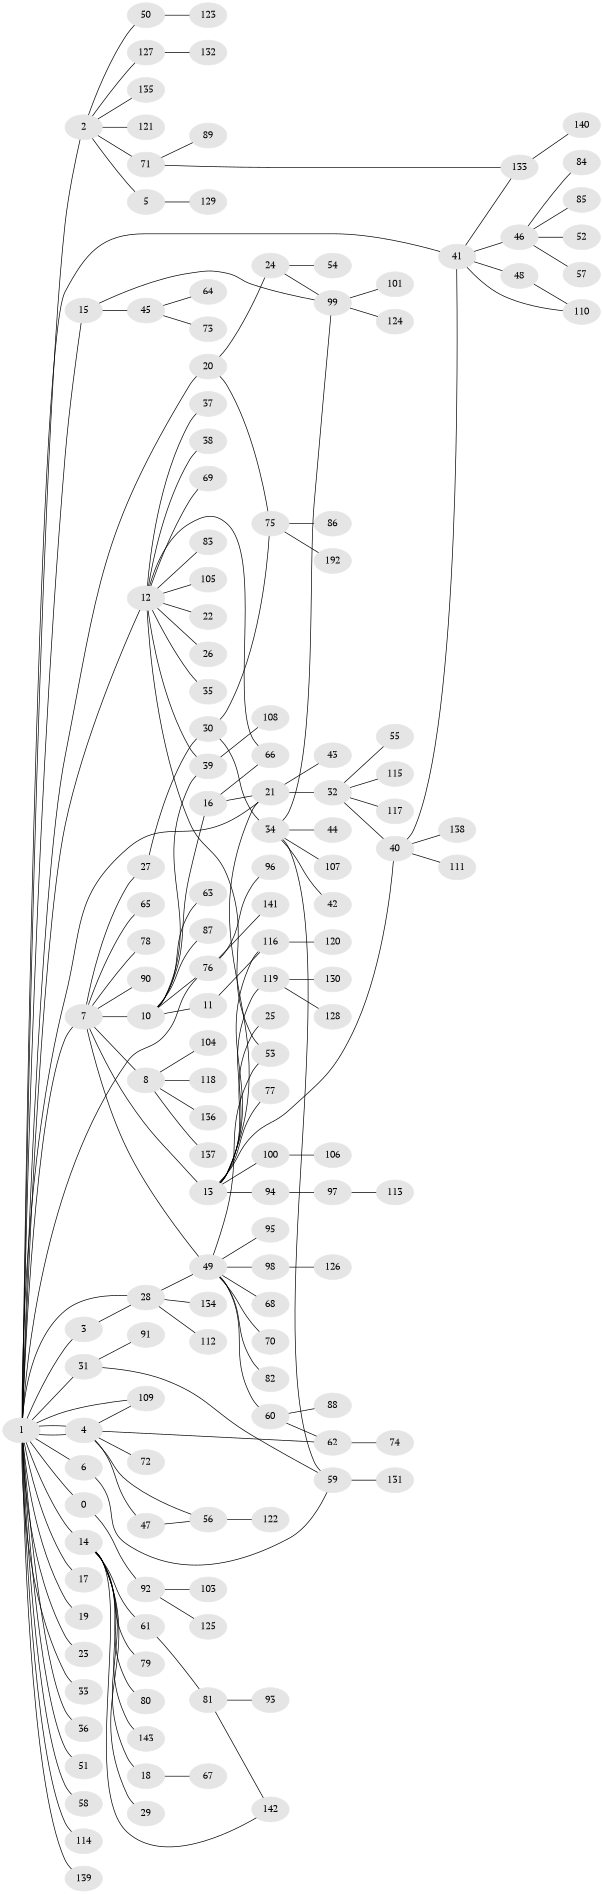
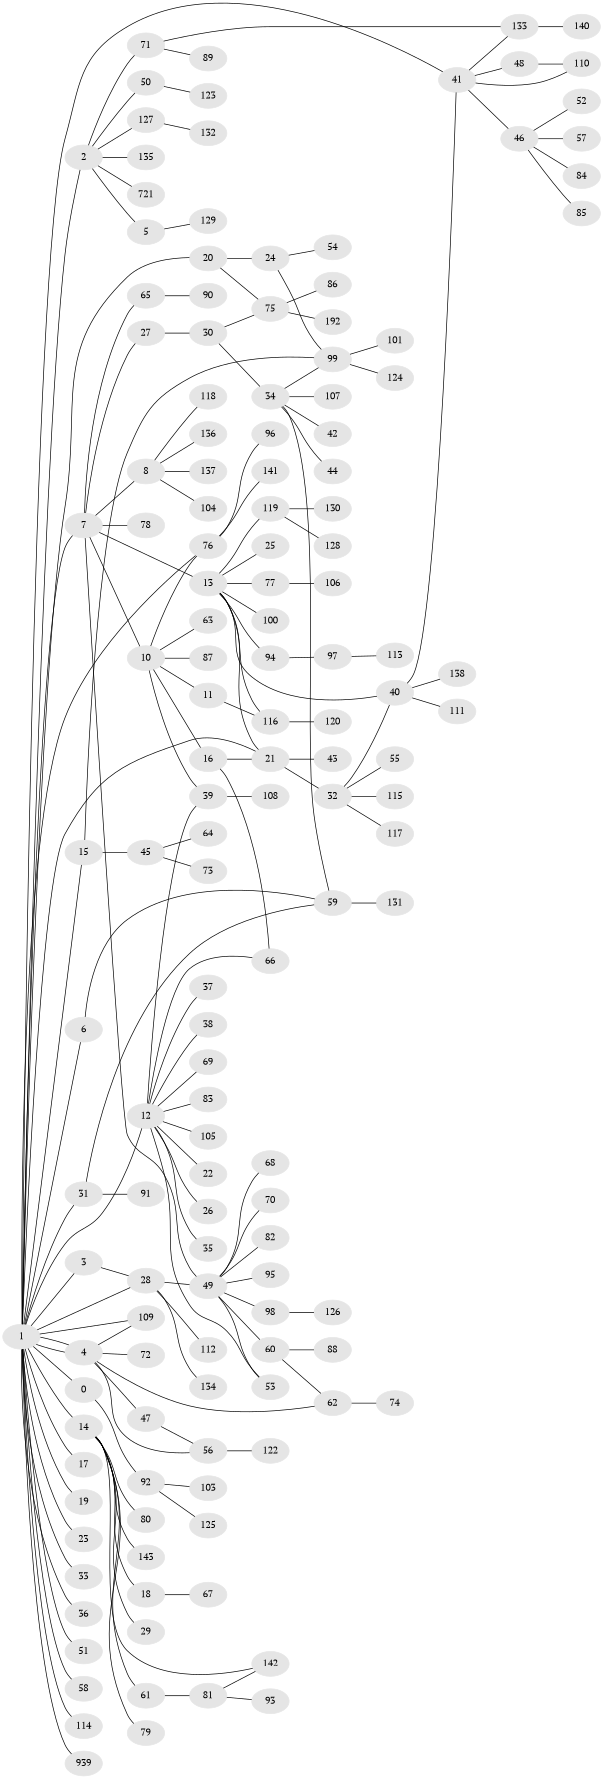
(146, 127) -> (146, 195)
(115, 998) -> (177, 296)
(297, 1155) -> (302, 583)
(84, 1879) -> (84, 1763)
